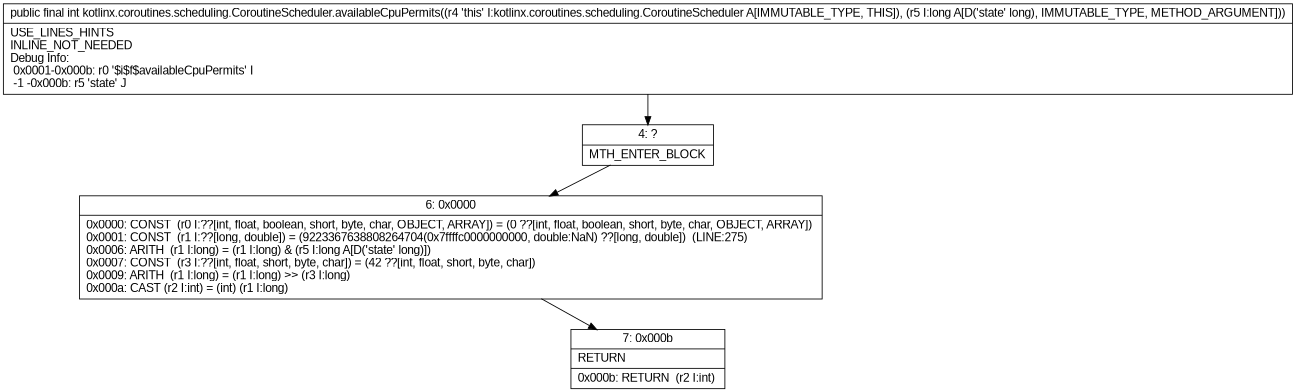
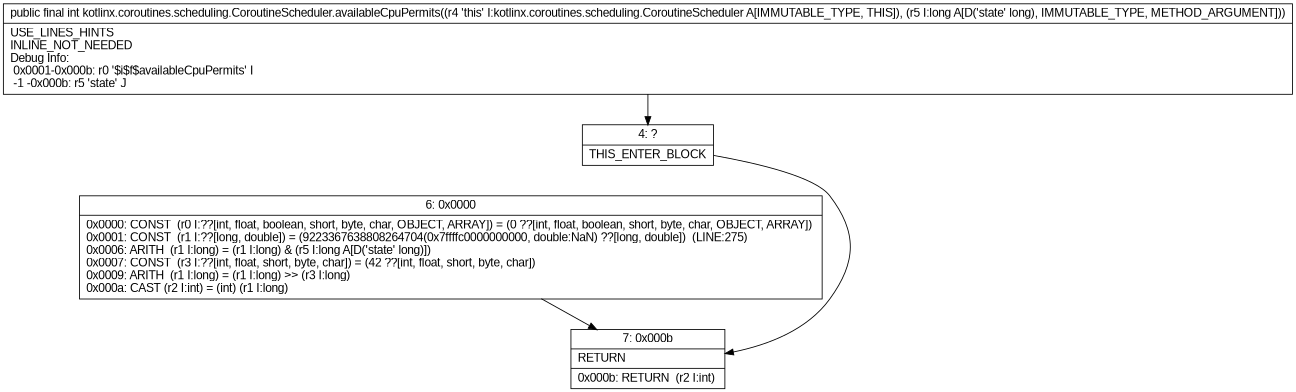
(647, 155) -> (648, 155)
(584, 179) -> (850, 241)
